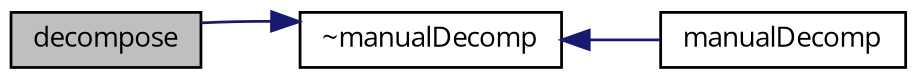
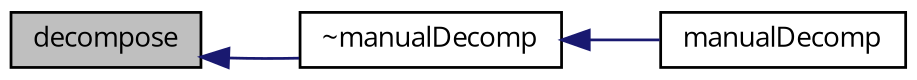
(236, 22) -> (264, 58)
